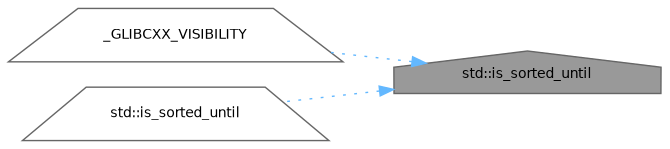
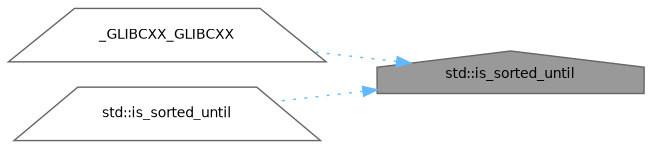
(176, 35) -> (167, 35)
